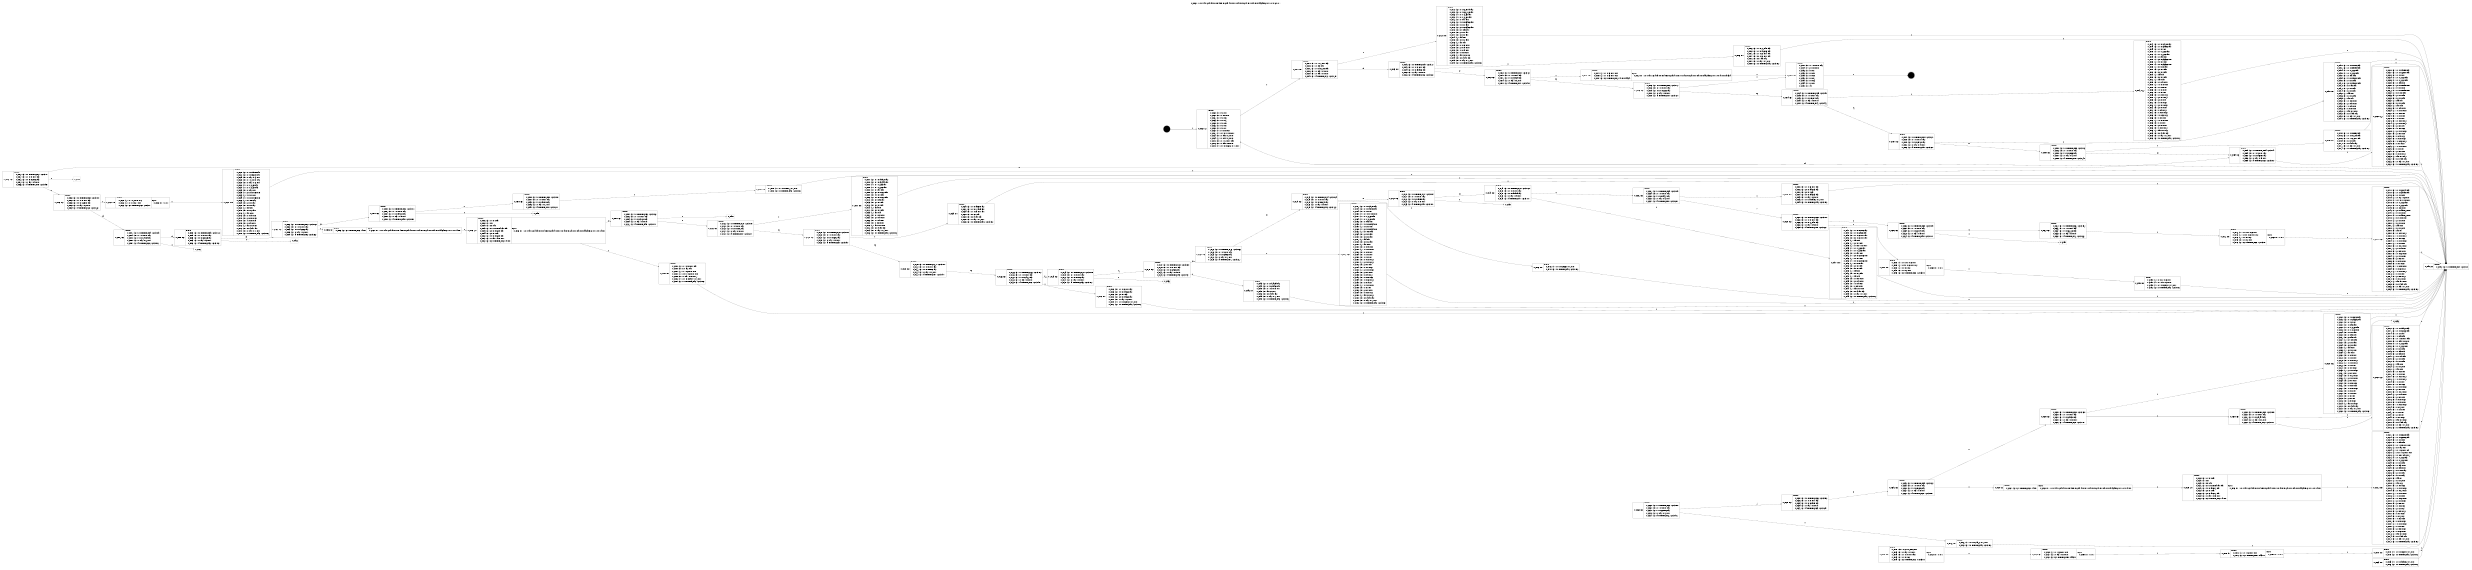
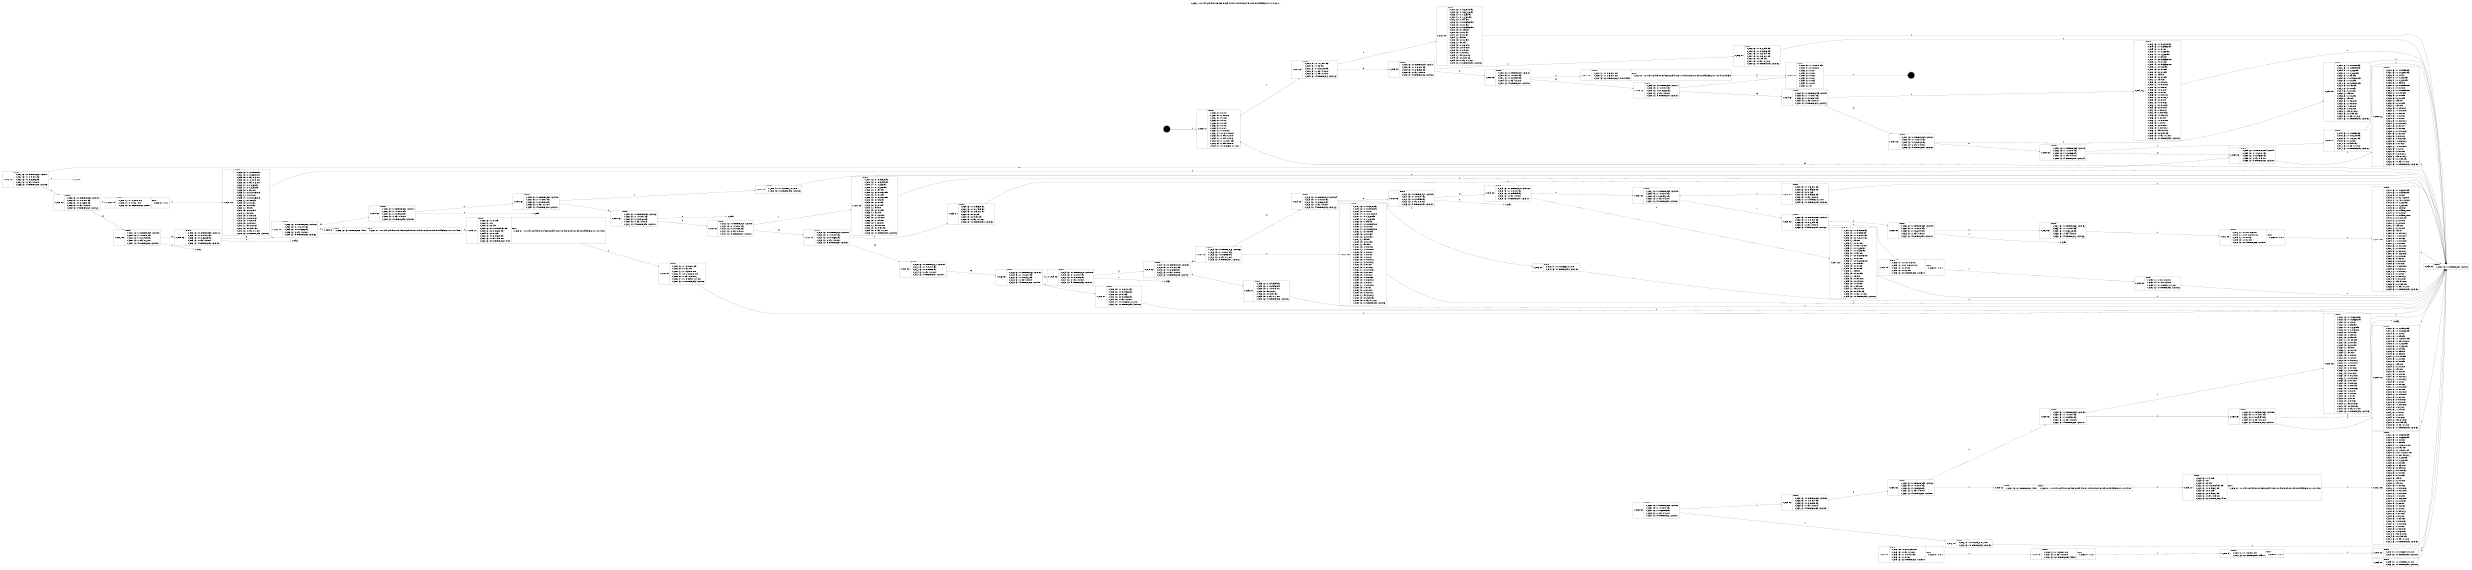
(1730, 198) -> (1731, 195)
(608, 222) -> (585, 207)
